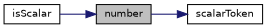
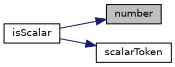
(164, 14) -> (73, 41)
